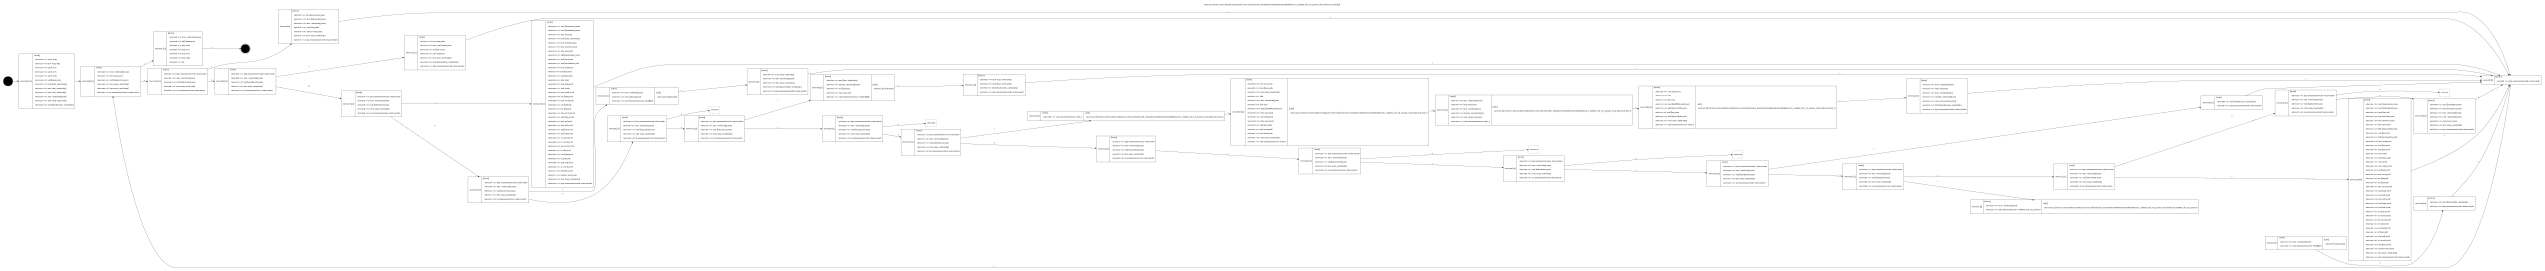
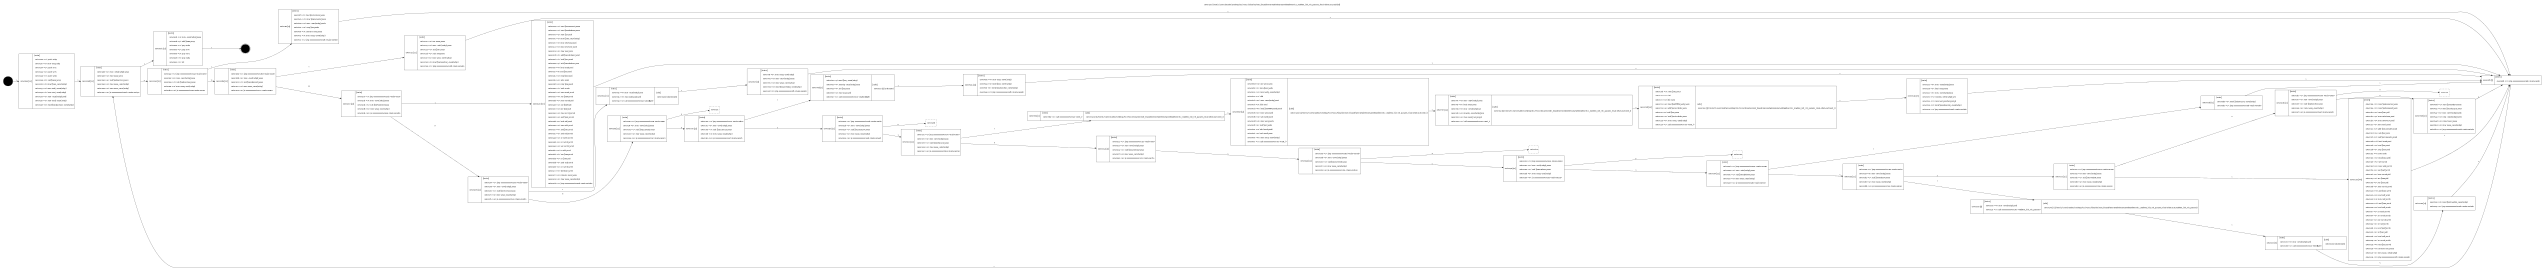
none -> (2195, 225)
